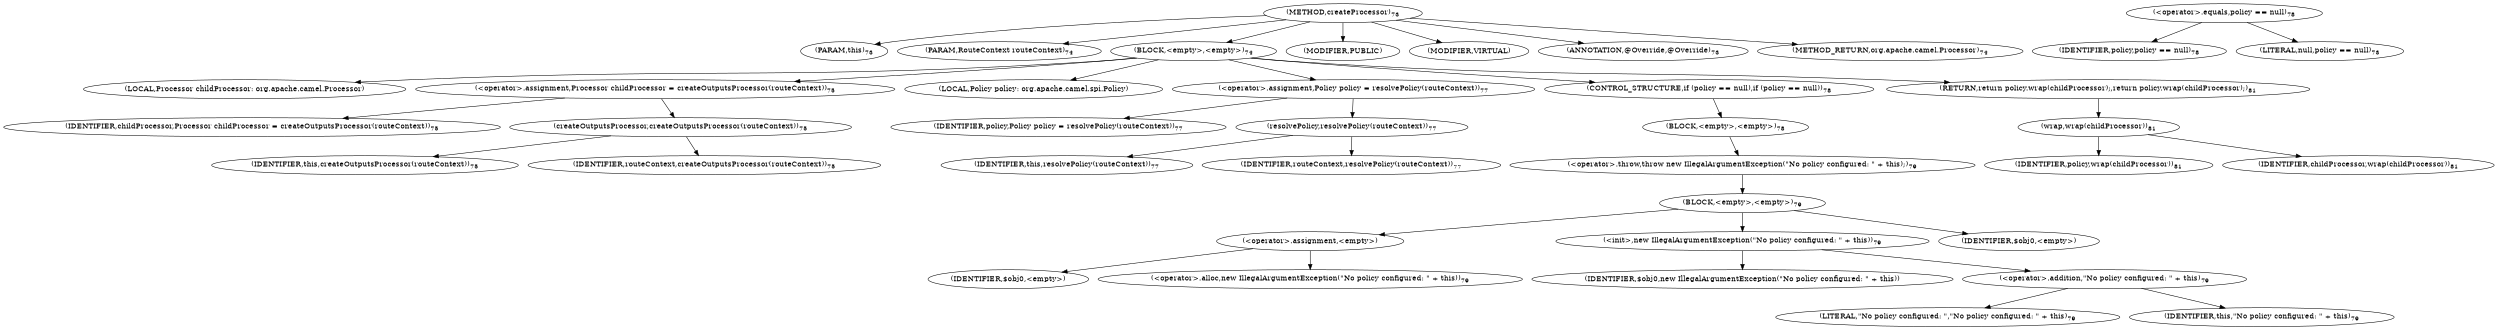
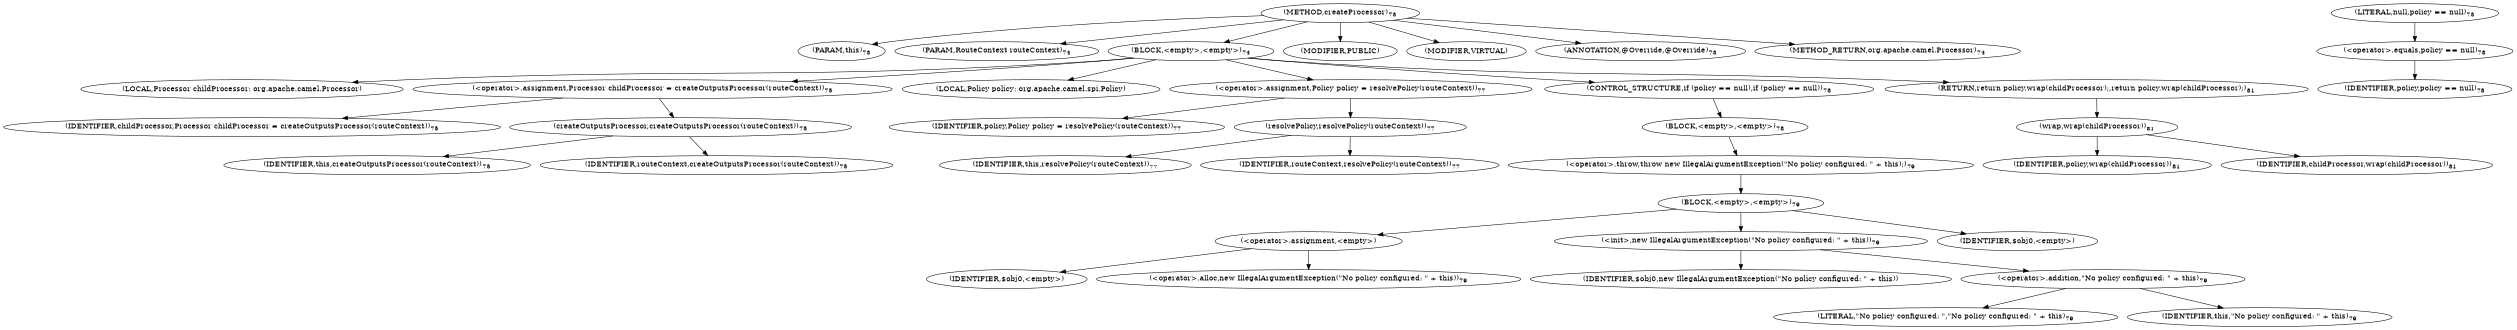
(2270, 31) -> (2415, 30)
